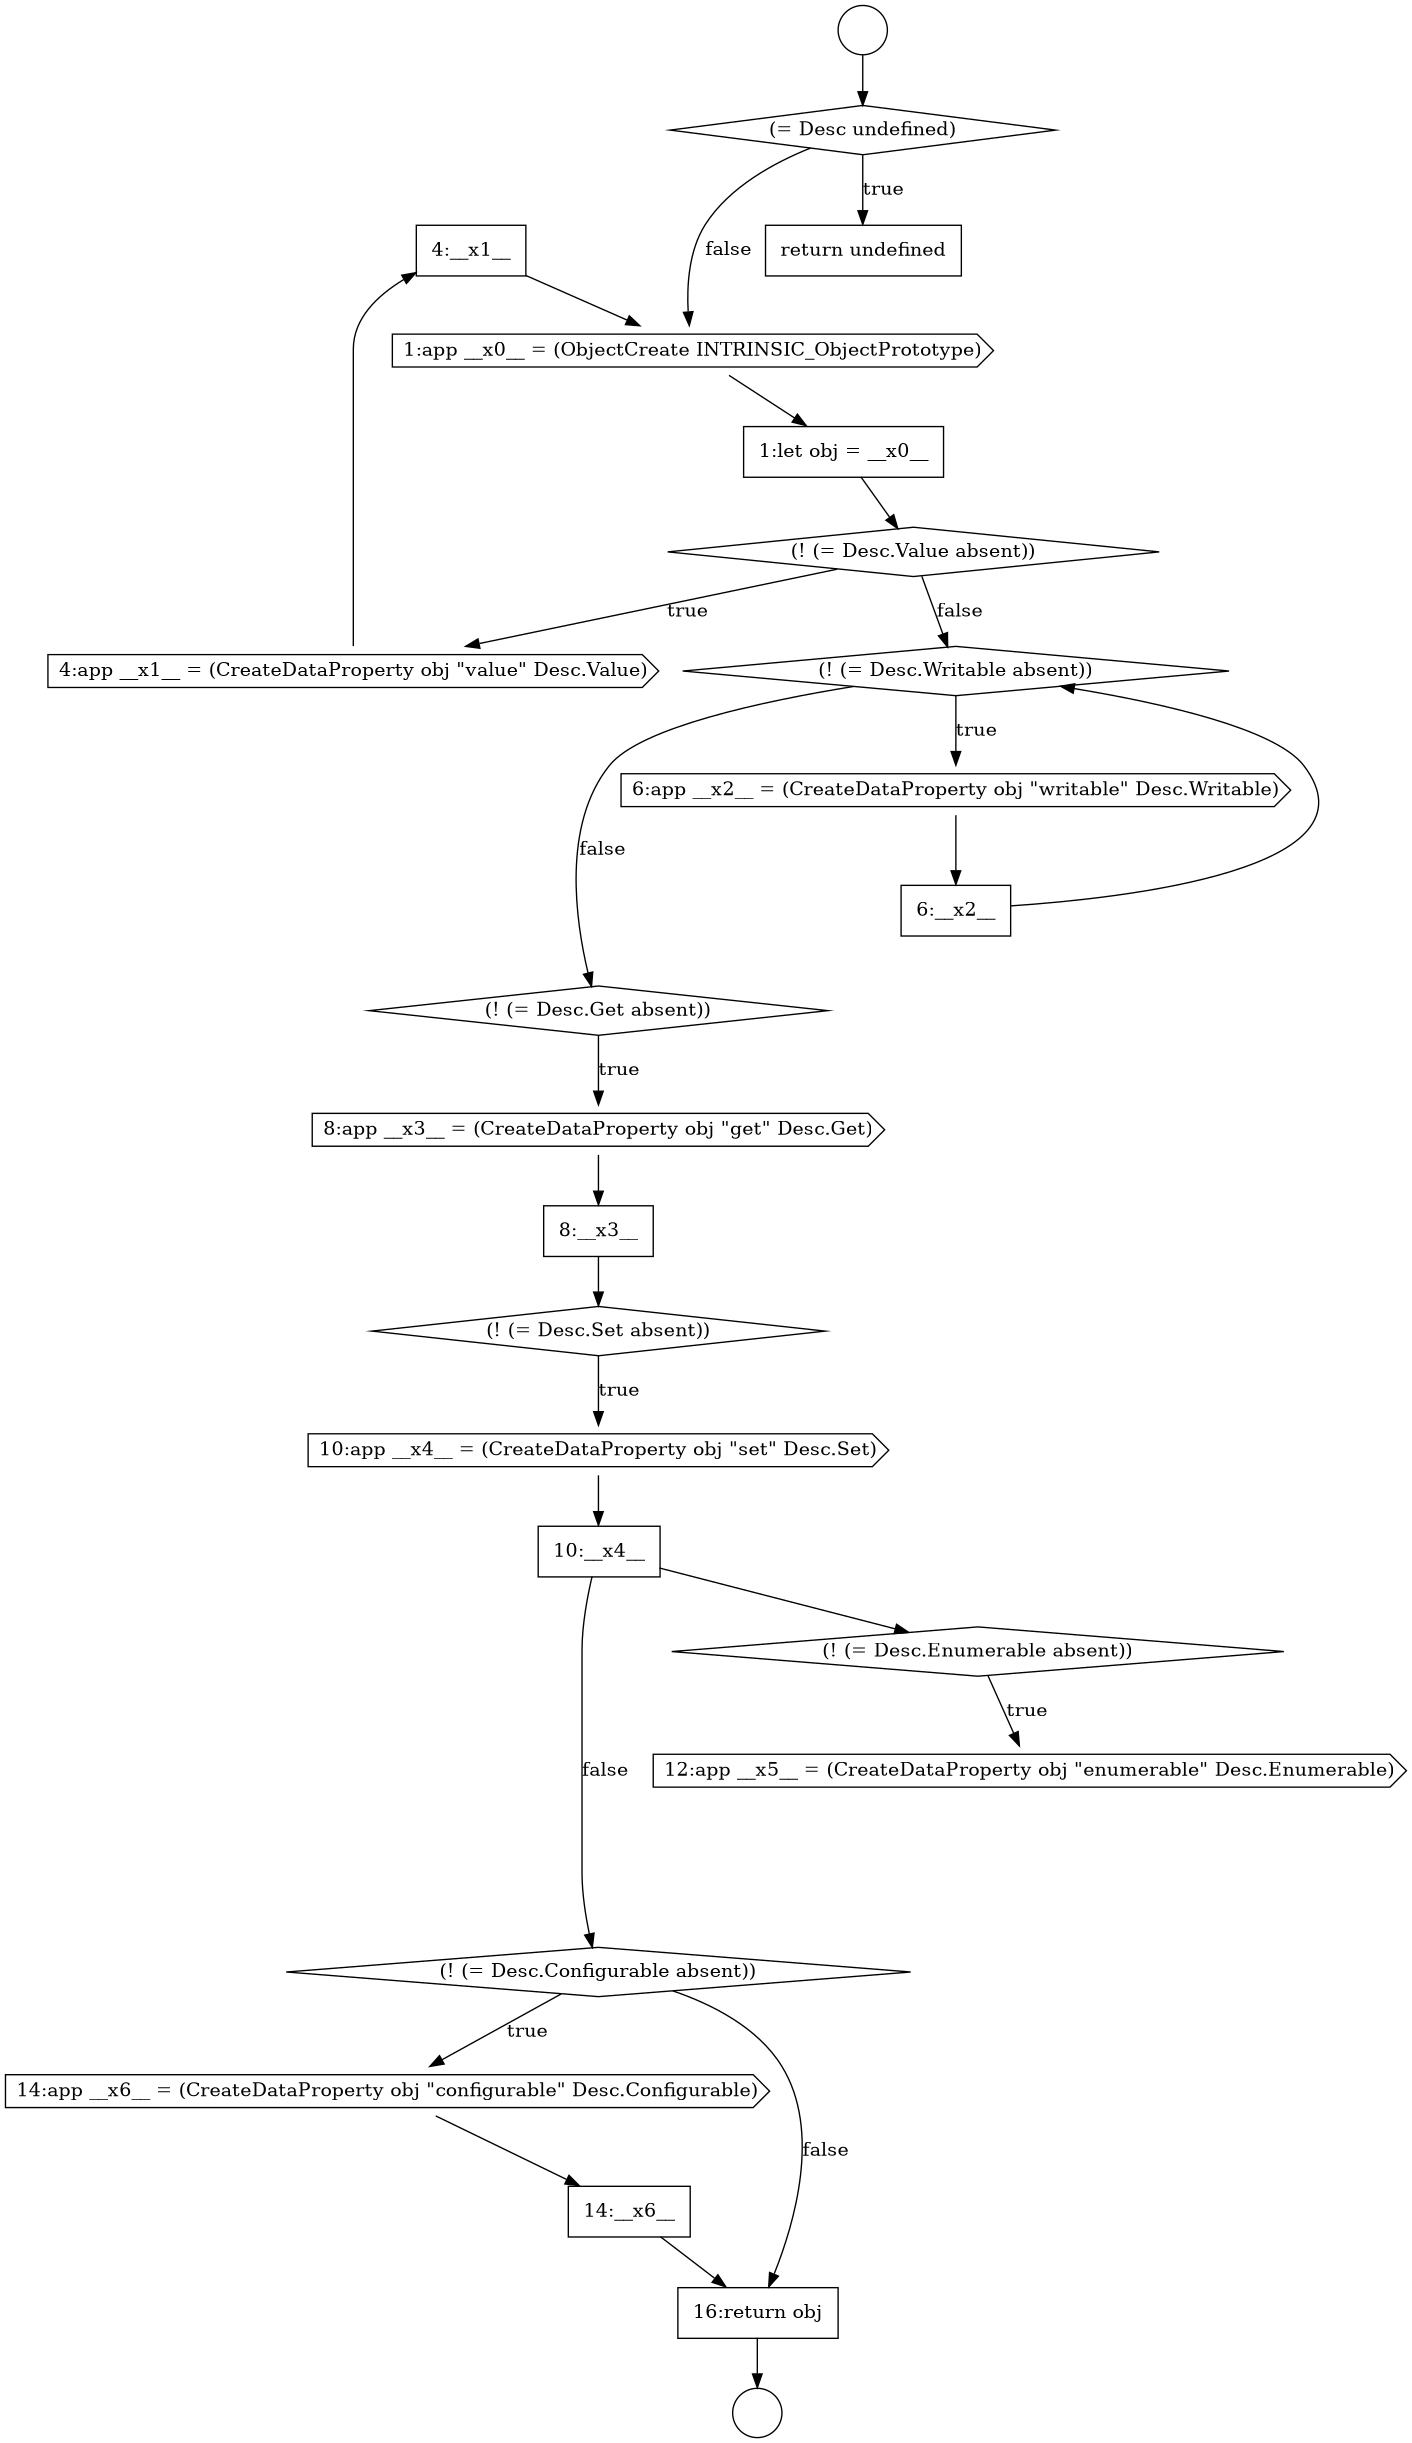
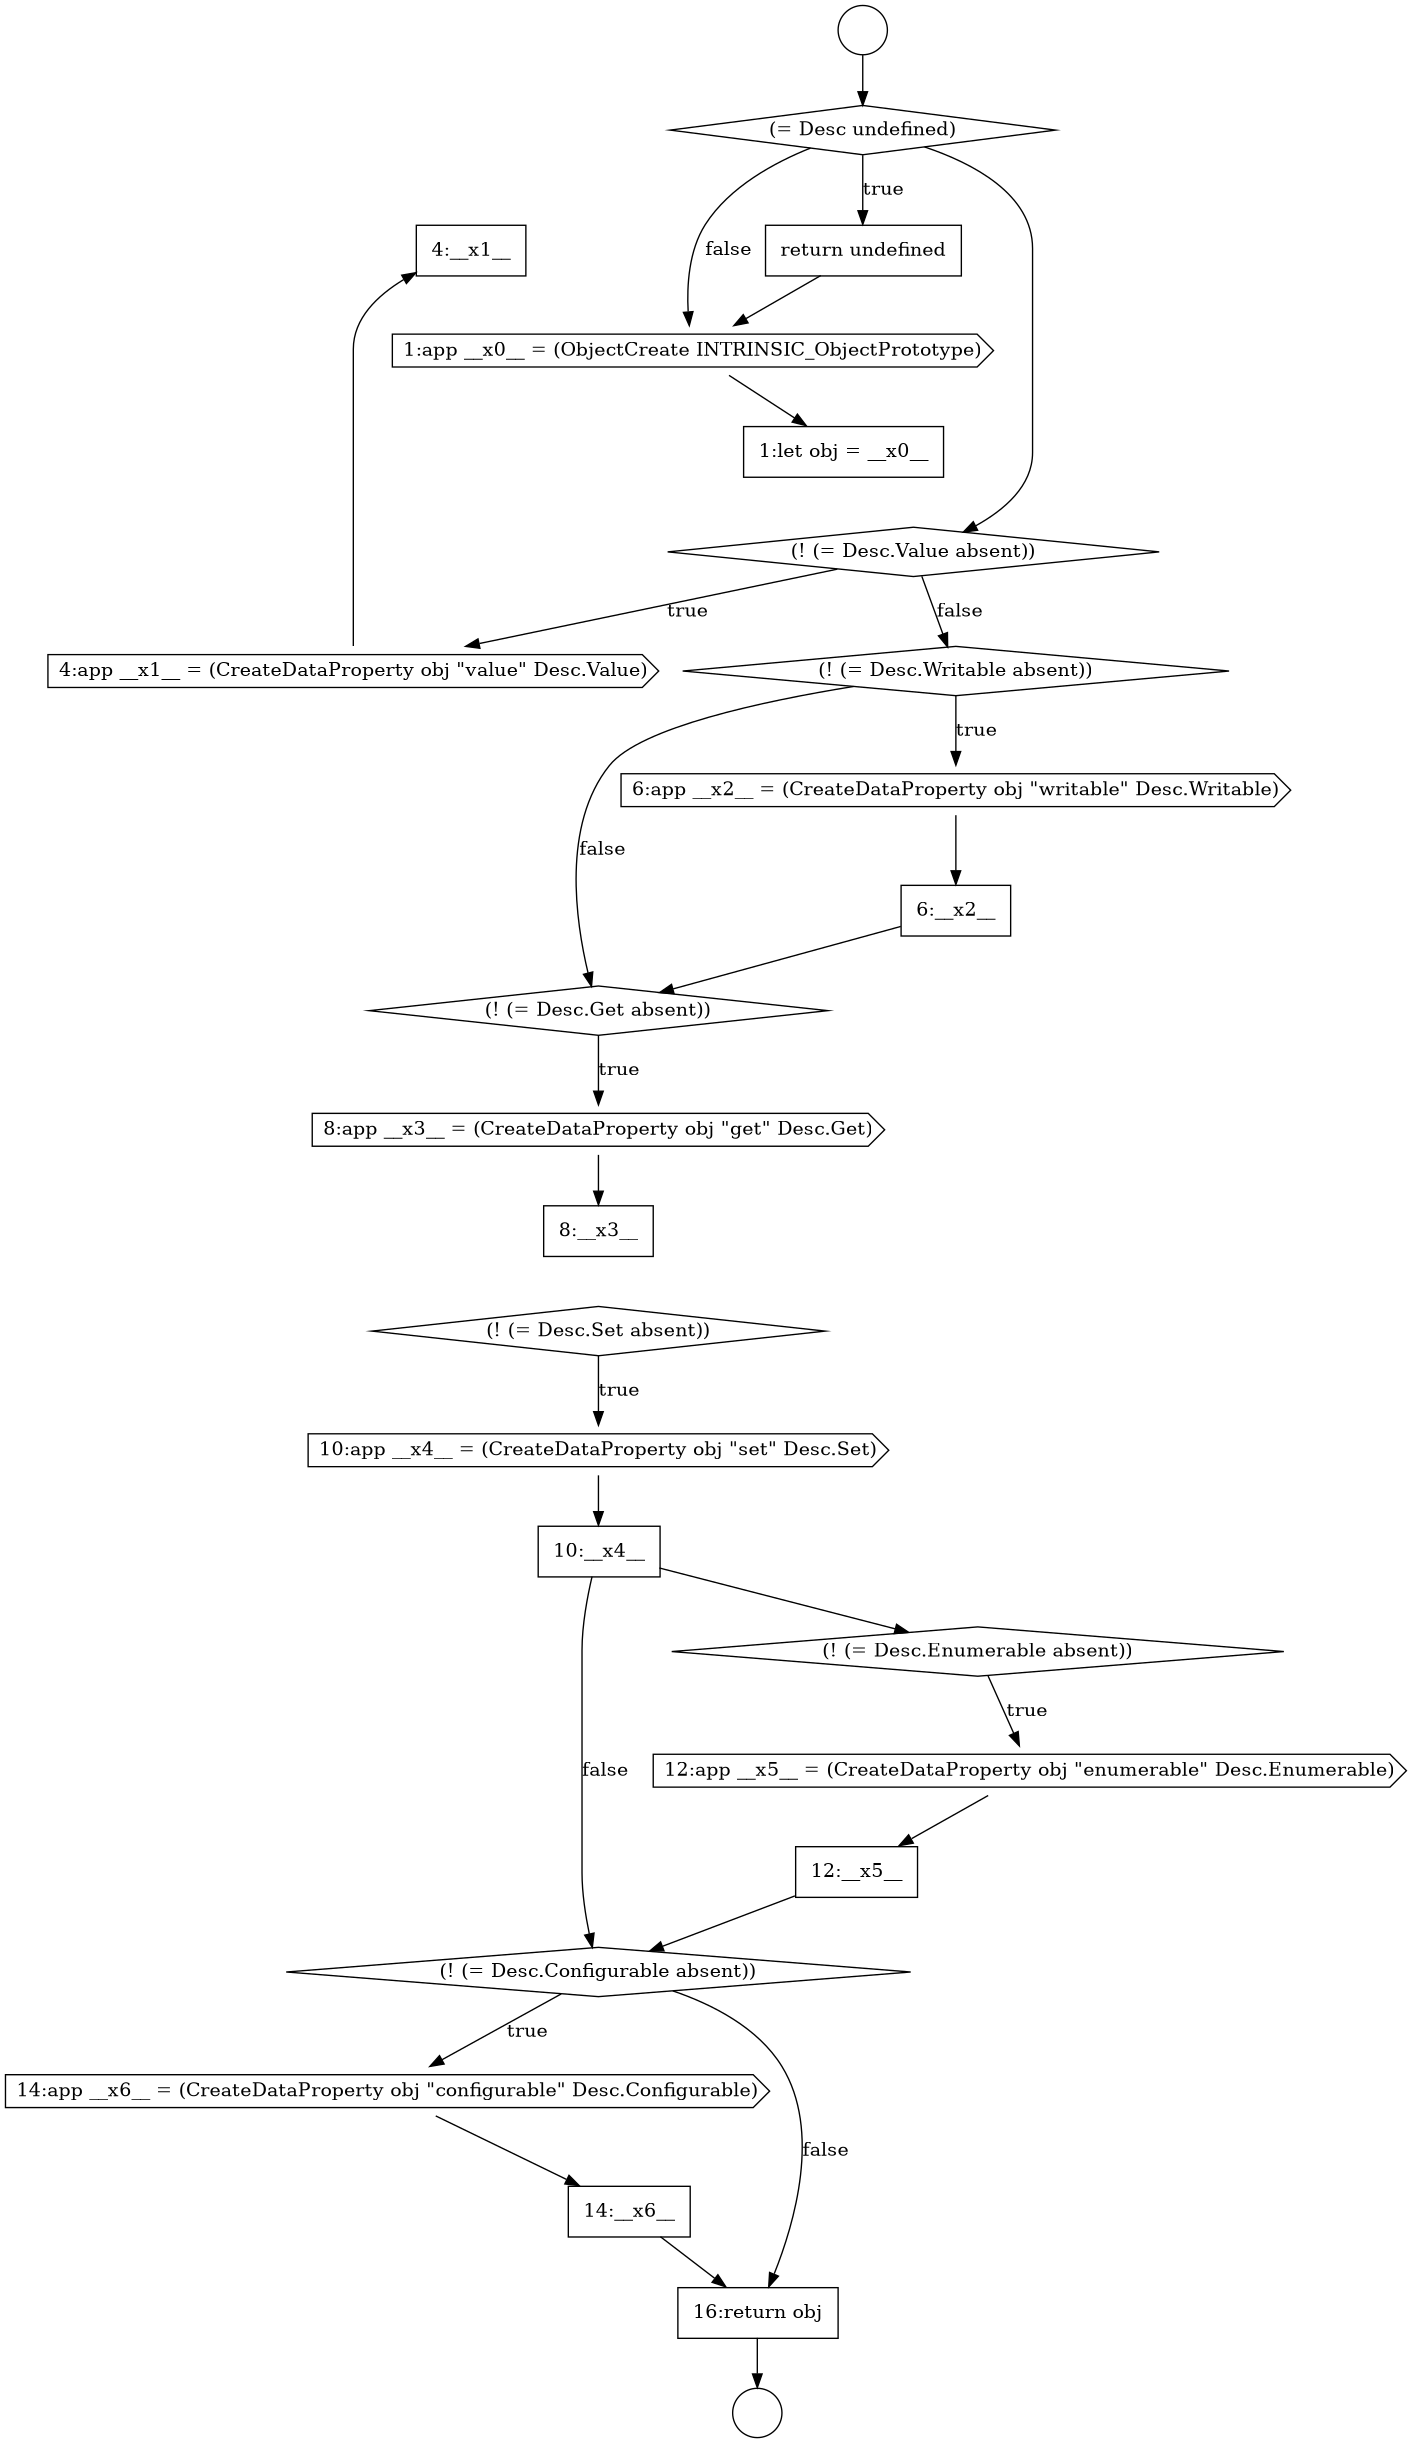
(576, 298) -> (783, 297)
(875, 497) -> (1033, 320)
(1308, 828) -> (787, 958)
(598, 1274) -> none
none -> (856, 1871)
